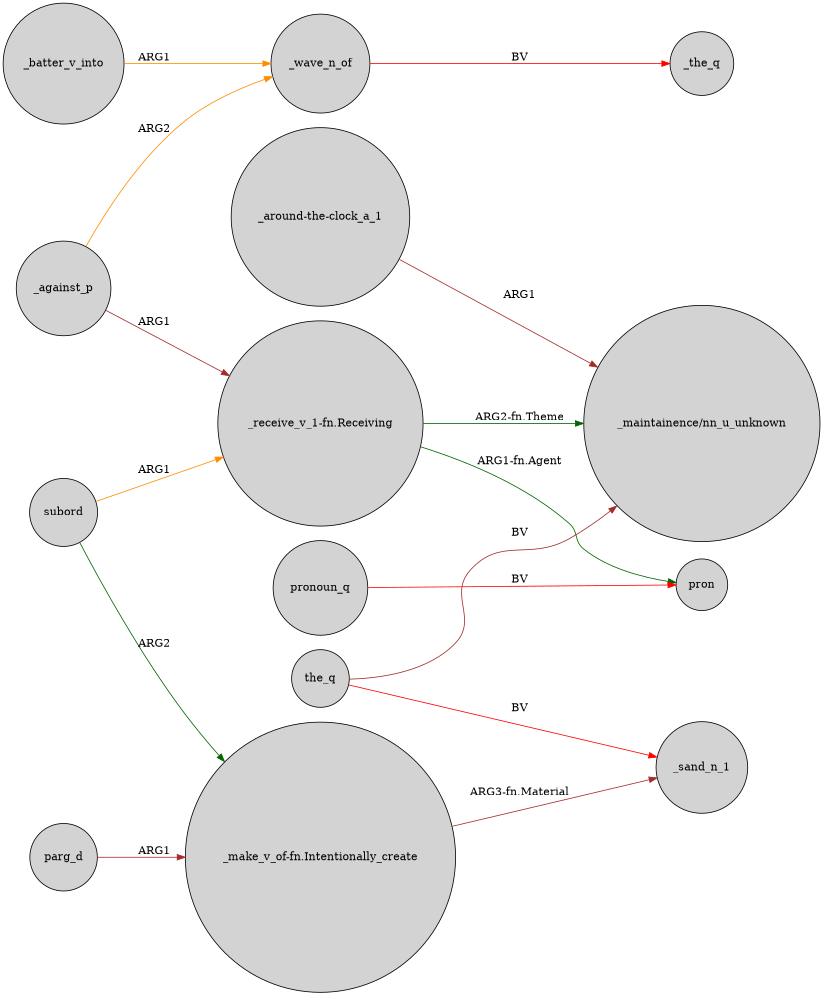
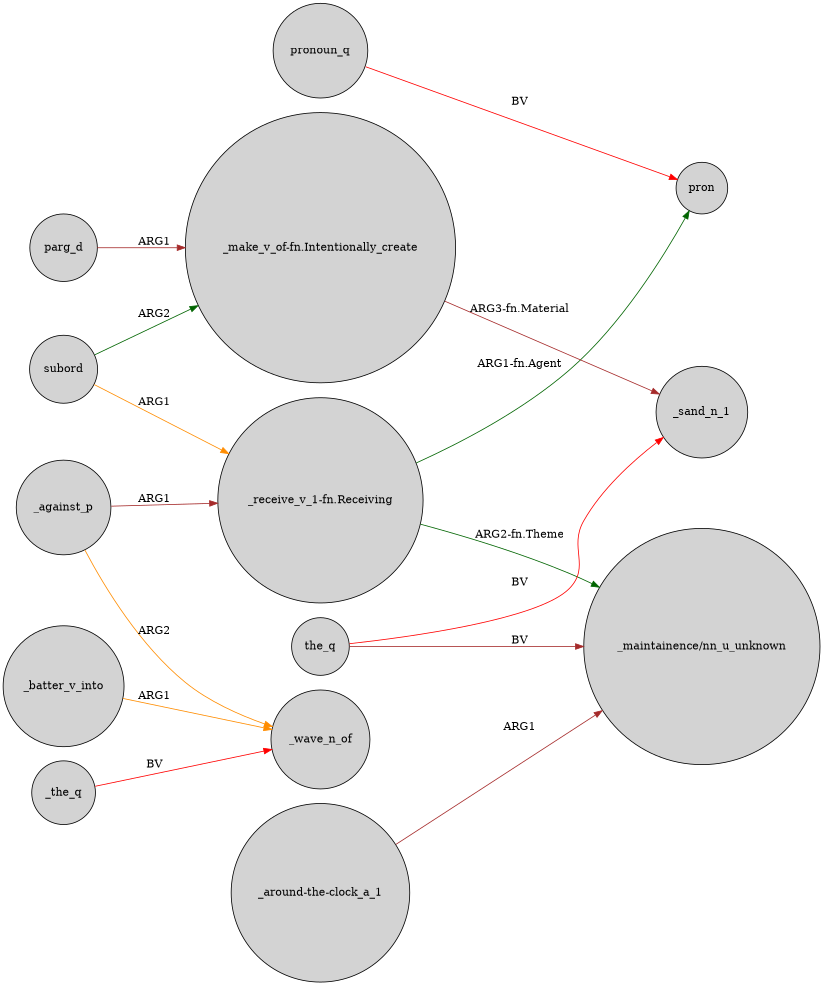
(516, 64) -> (180, 769)
